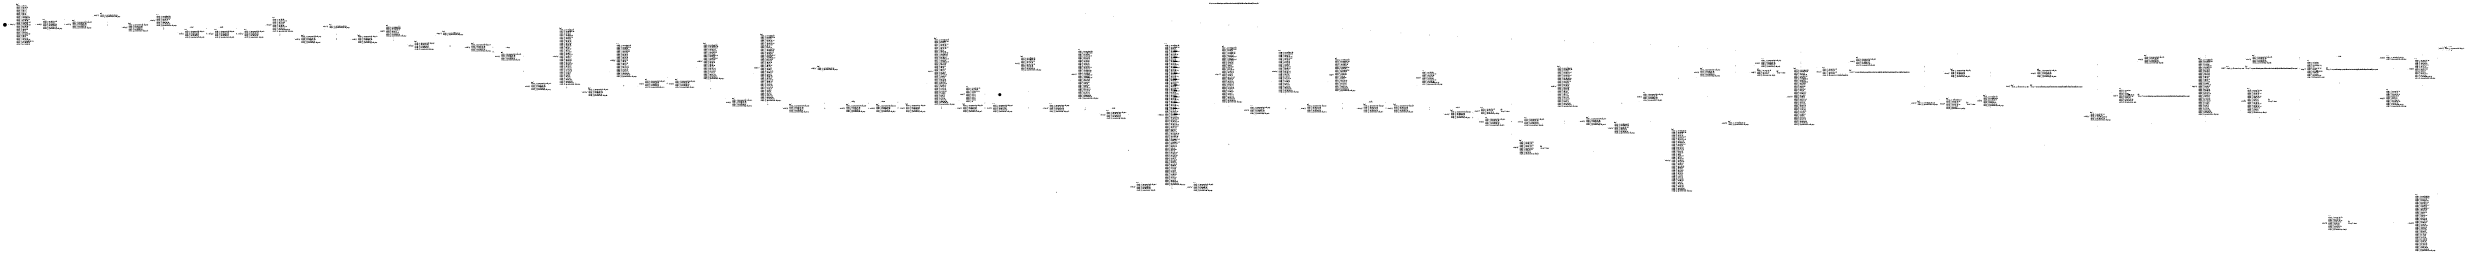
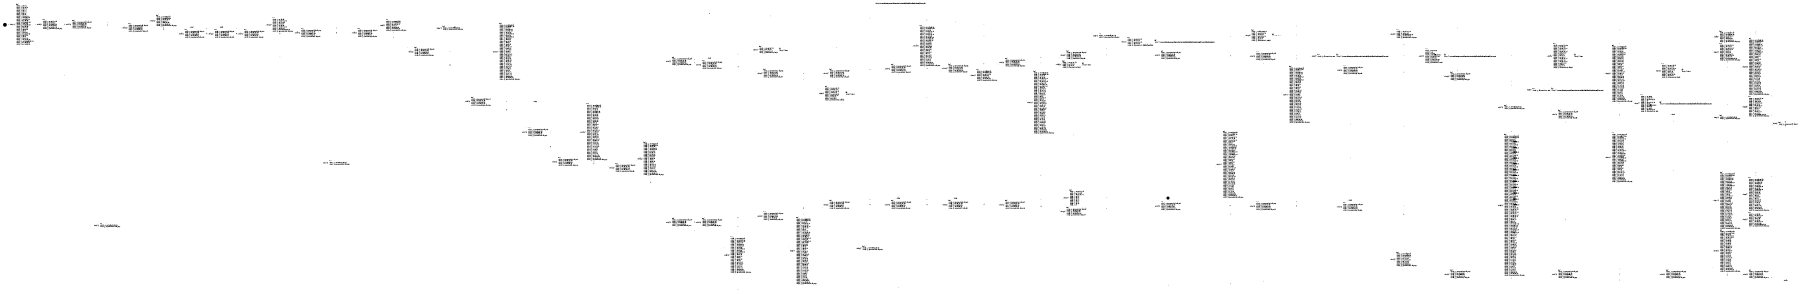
none -> (507, 52)
(1371, 109) -> none
